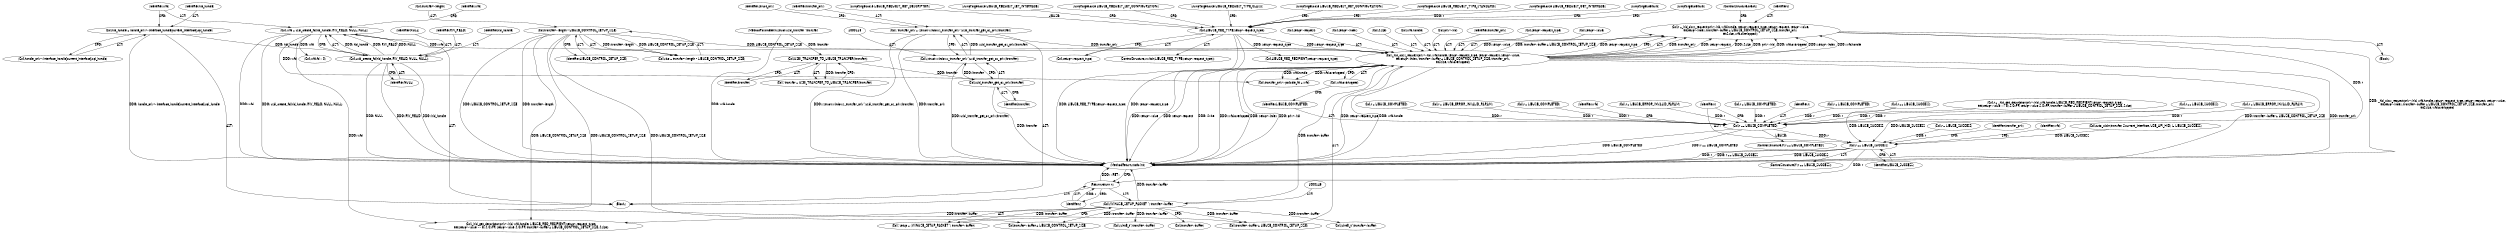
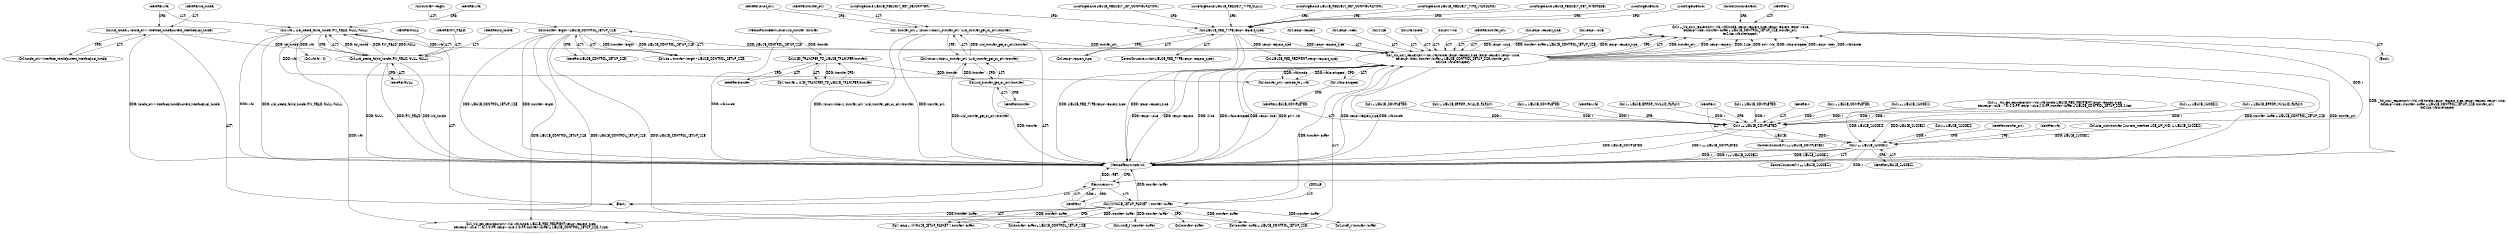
(1001, 7) -> none
(1055, 17) -> (1055, 17)
(1439, 17) -> (1439, 17)
(855, 31) -> none
